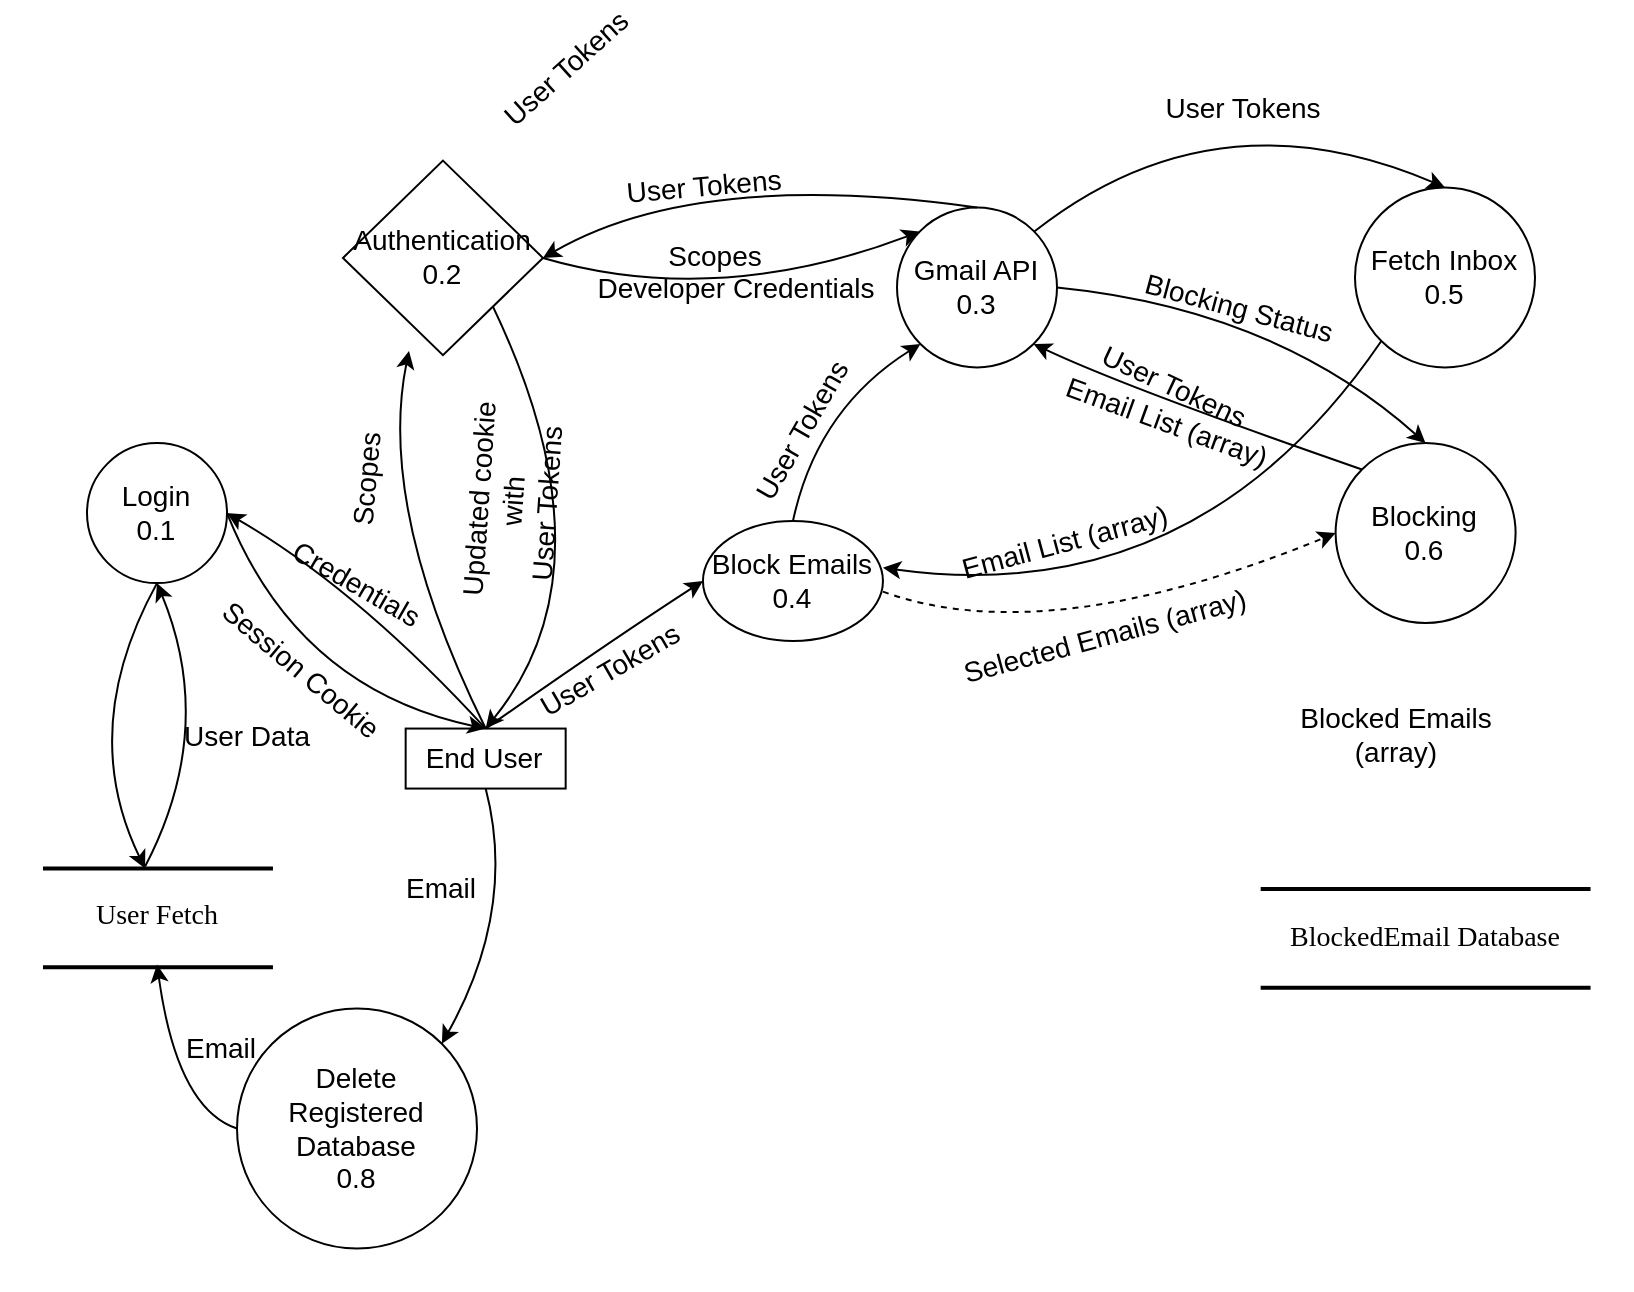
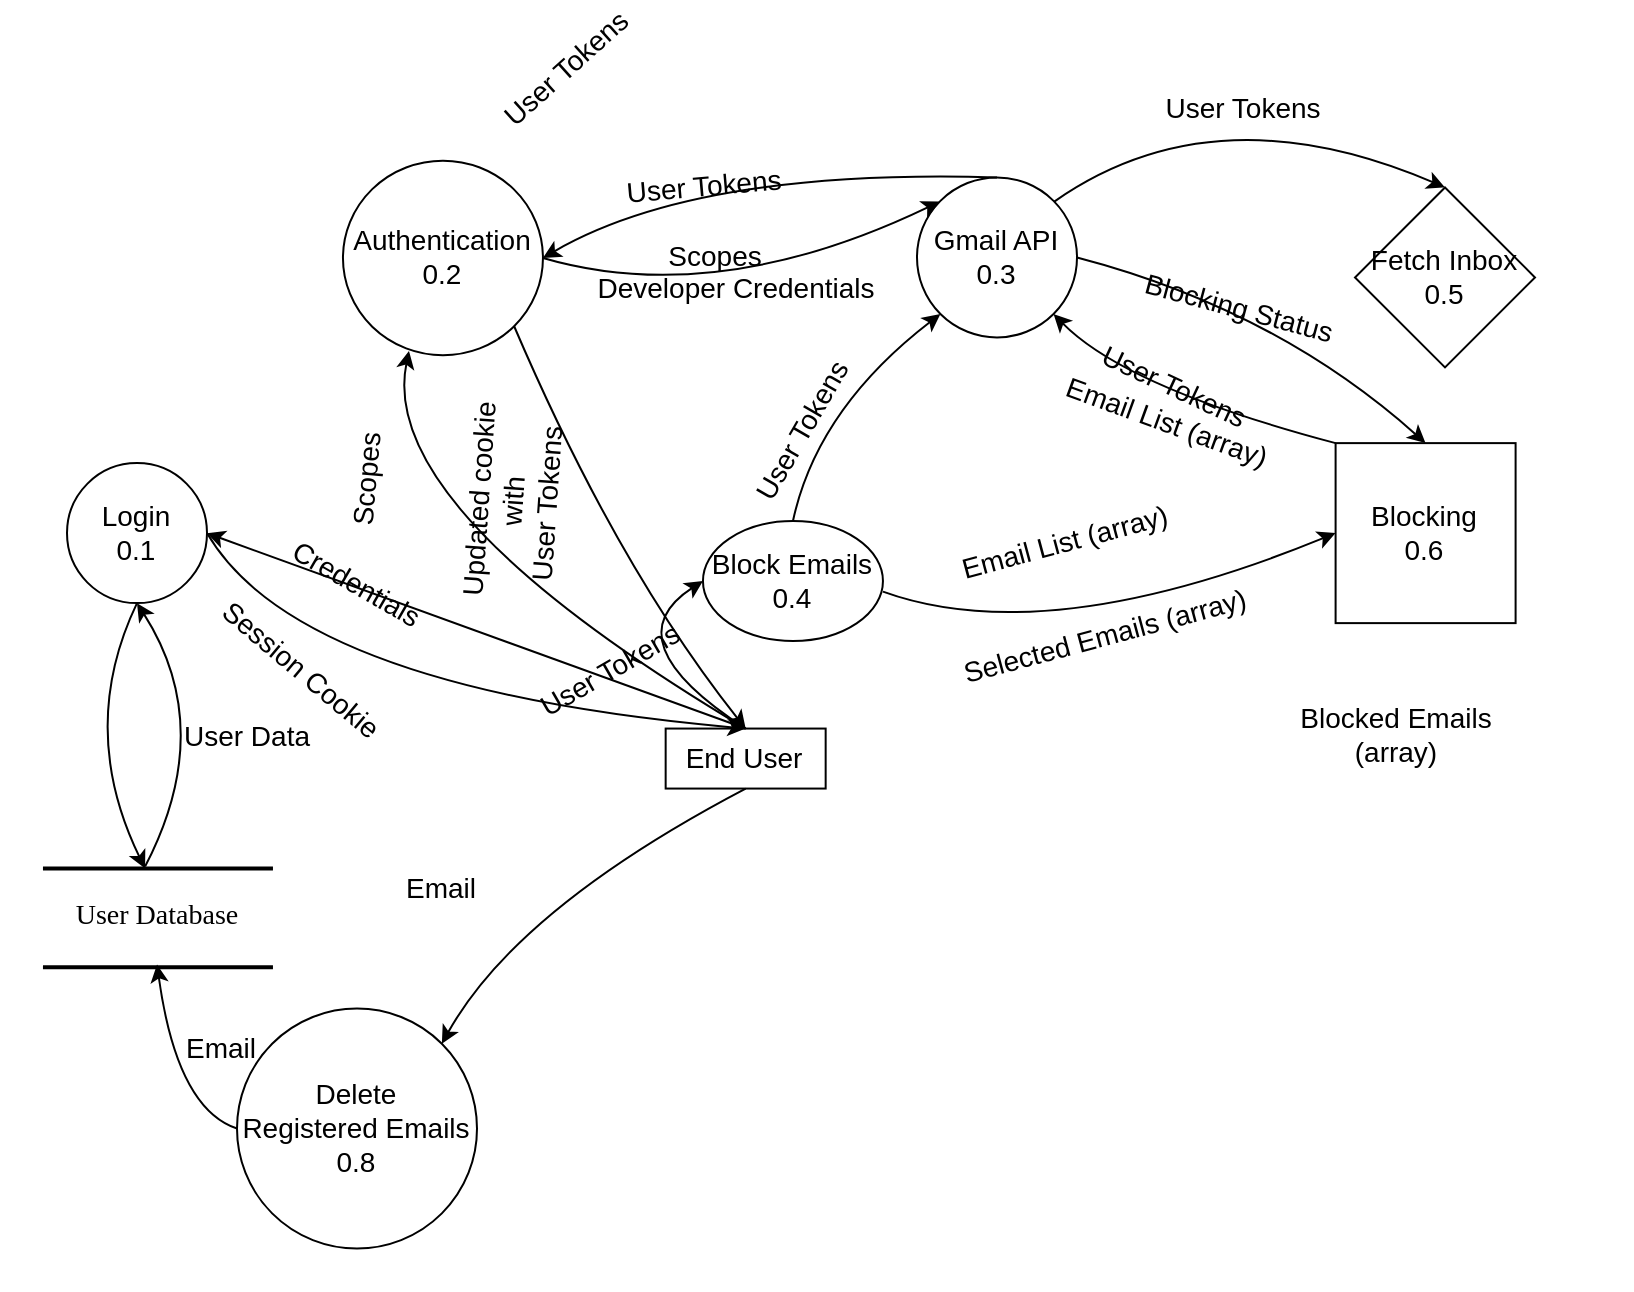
(443, 258) -> (443, 258)
(1445, 277) -> (1445, 277)
(977, 287) -> (997, 257)
(157, 513) -> (137, 533)
(1426, 533) -> (1426, 533)
(1109, 555) -> none
(1109, 603) -> (1109, 603)
(486, 759) -> (746, 759)
(158, 917) -> (158, 917)
(1426, 938) -> none
(357, 1129) -> (357, 1129)
